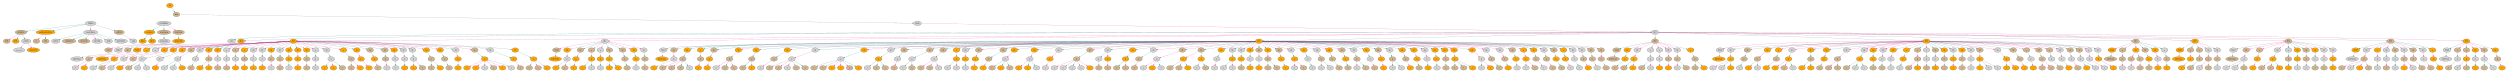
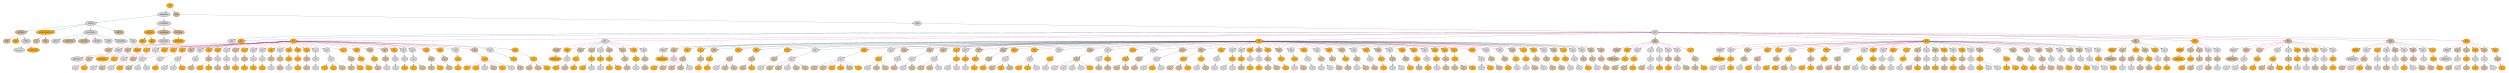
none -> (164, 14)
